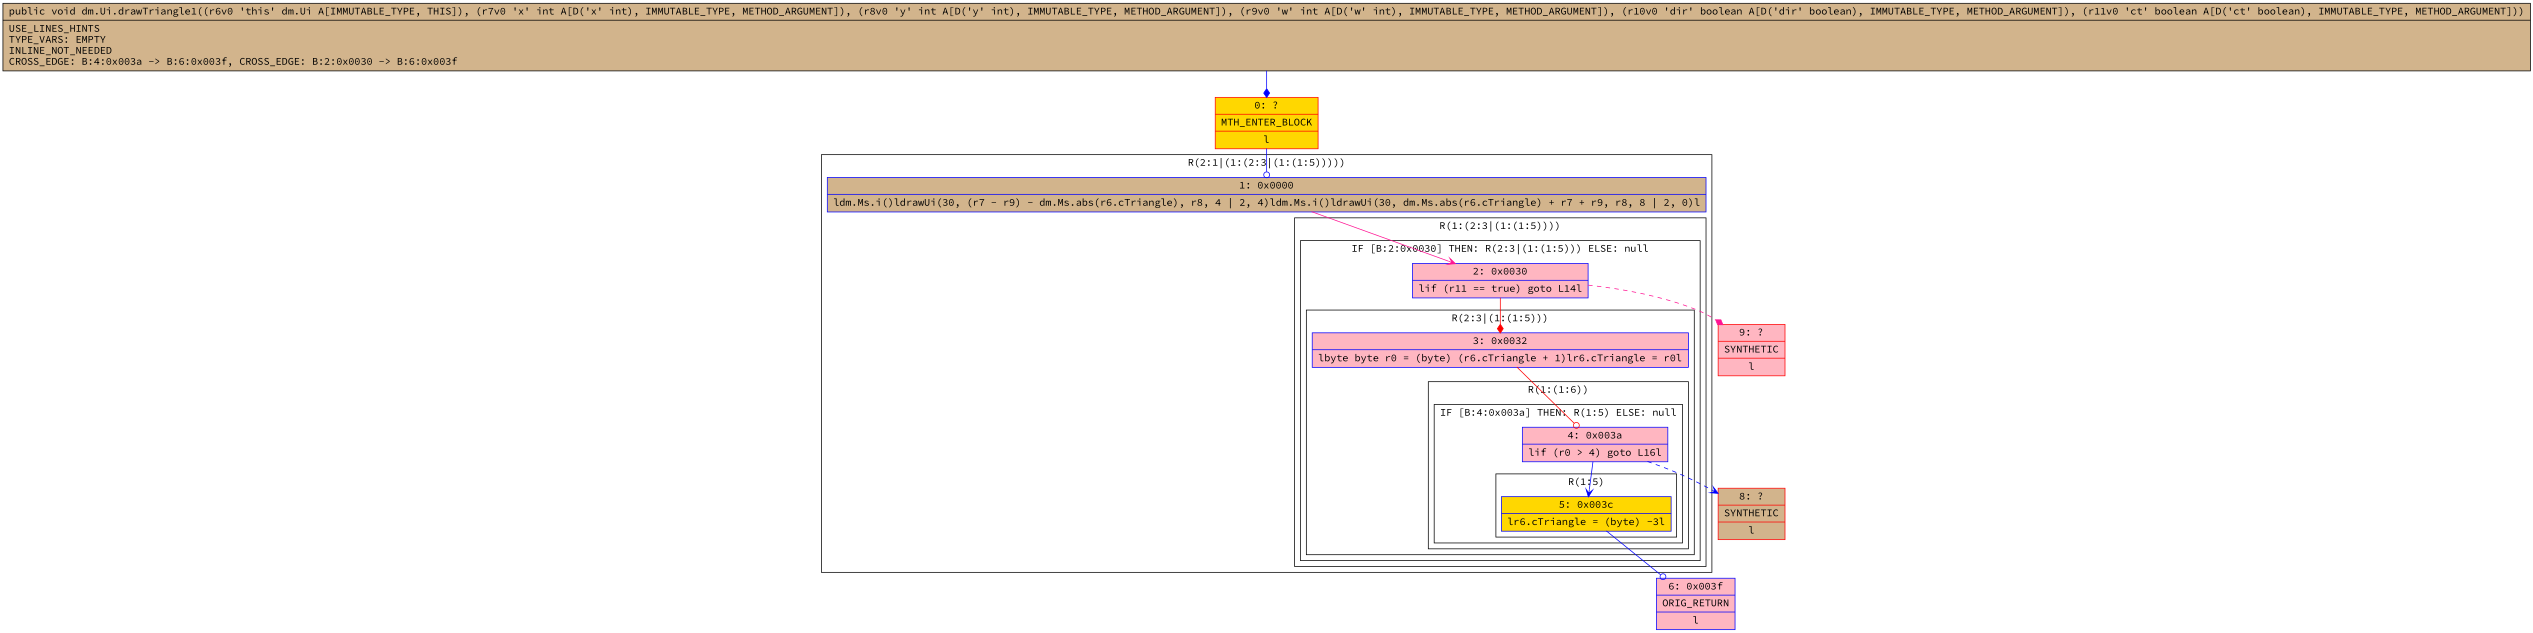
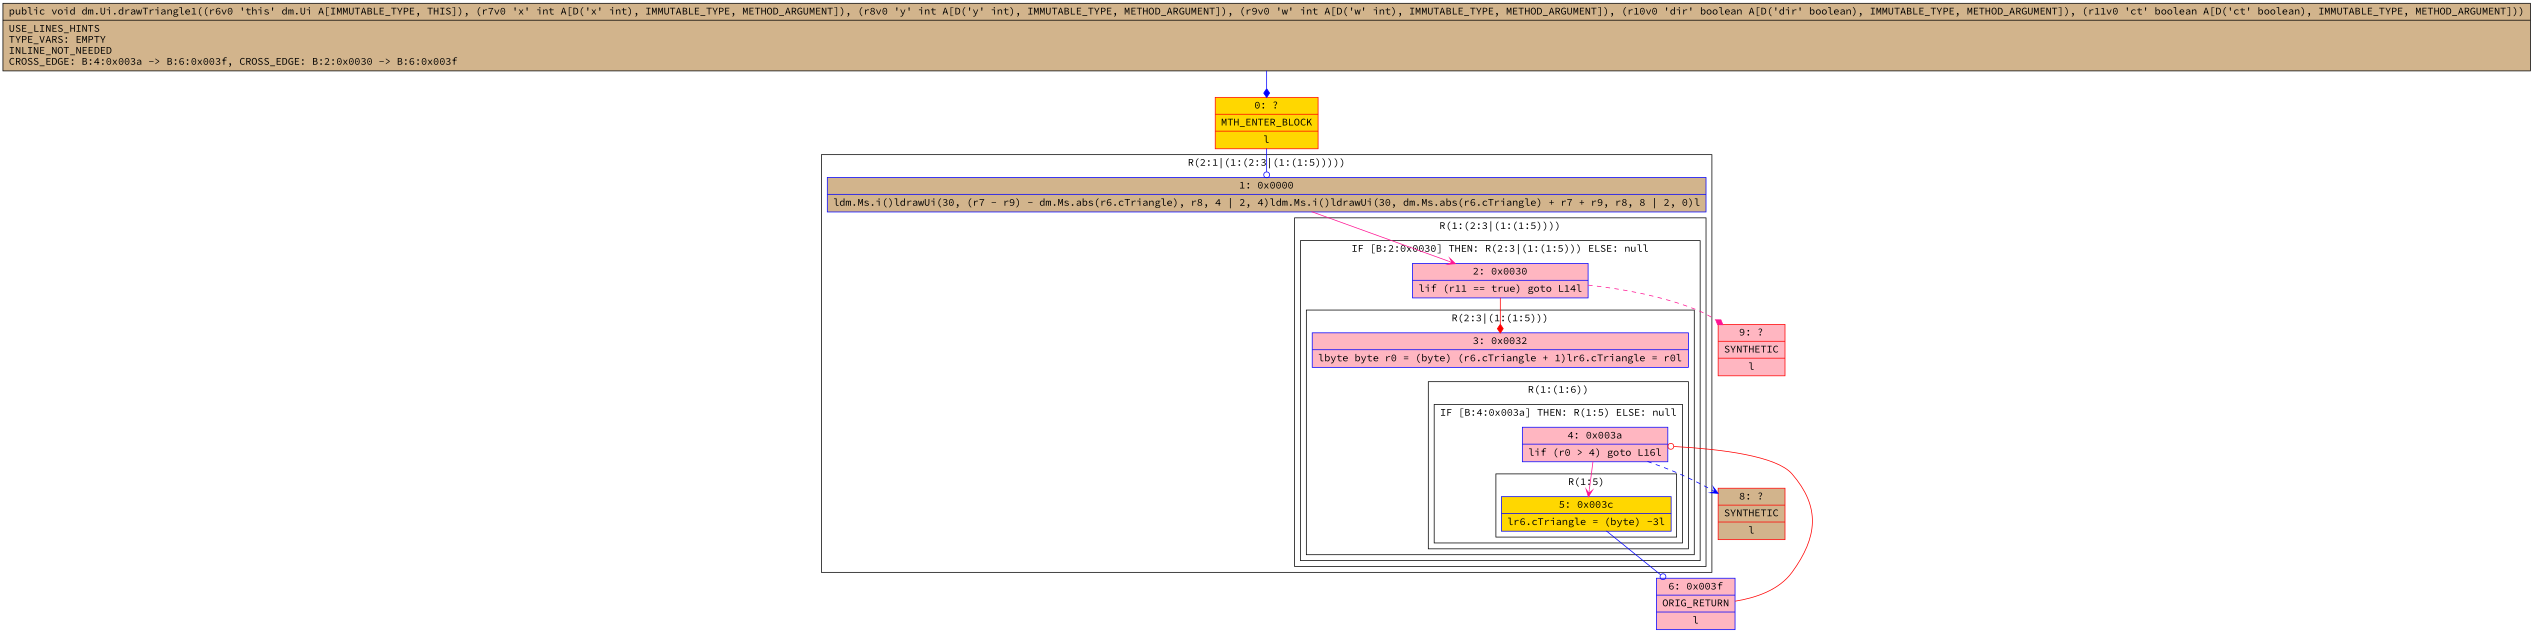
(1546, 395) -> (1806, 495)
(1591, 478) -> (1591, 478)
